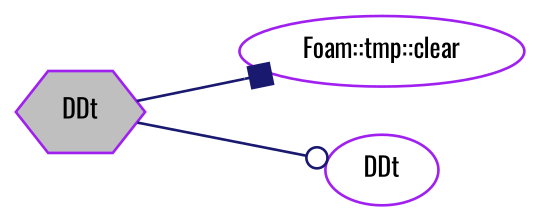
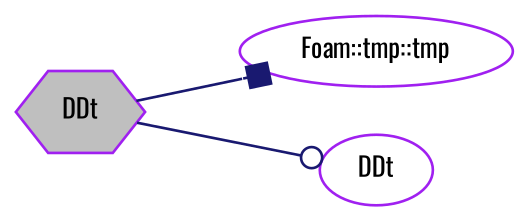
(382, 51) -> (376, 51)
